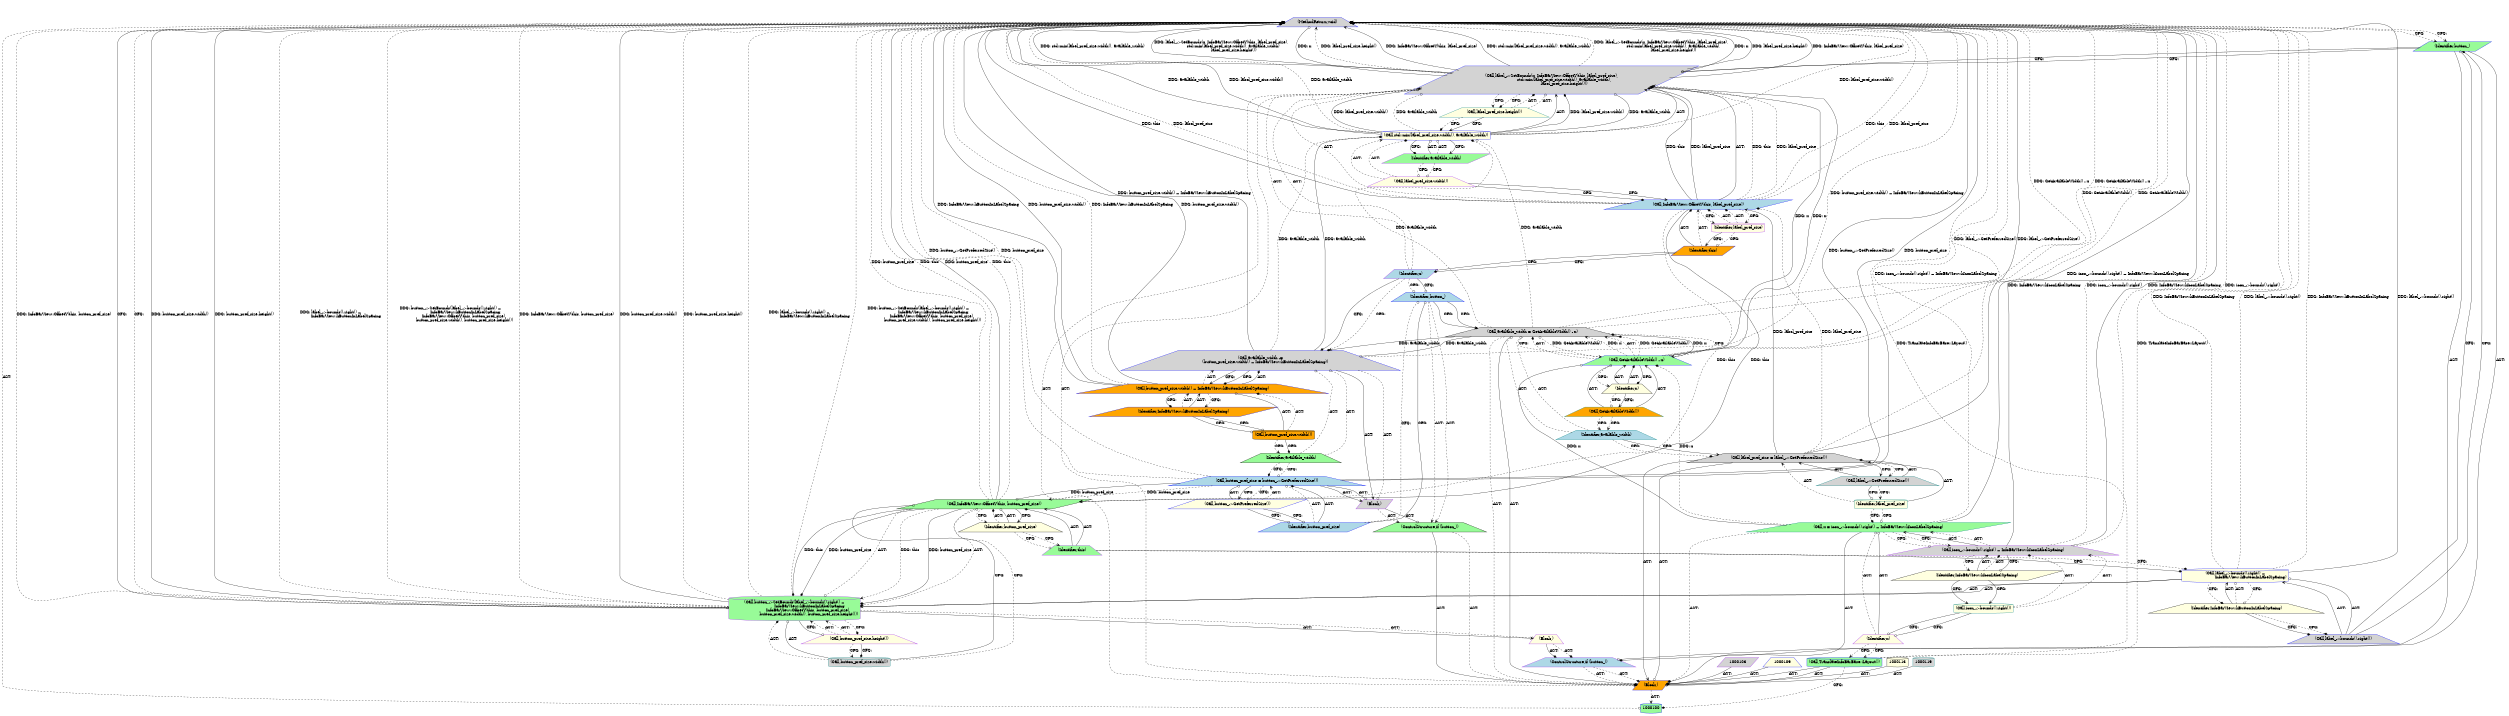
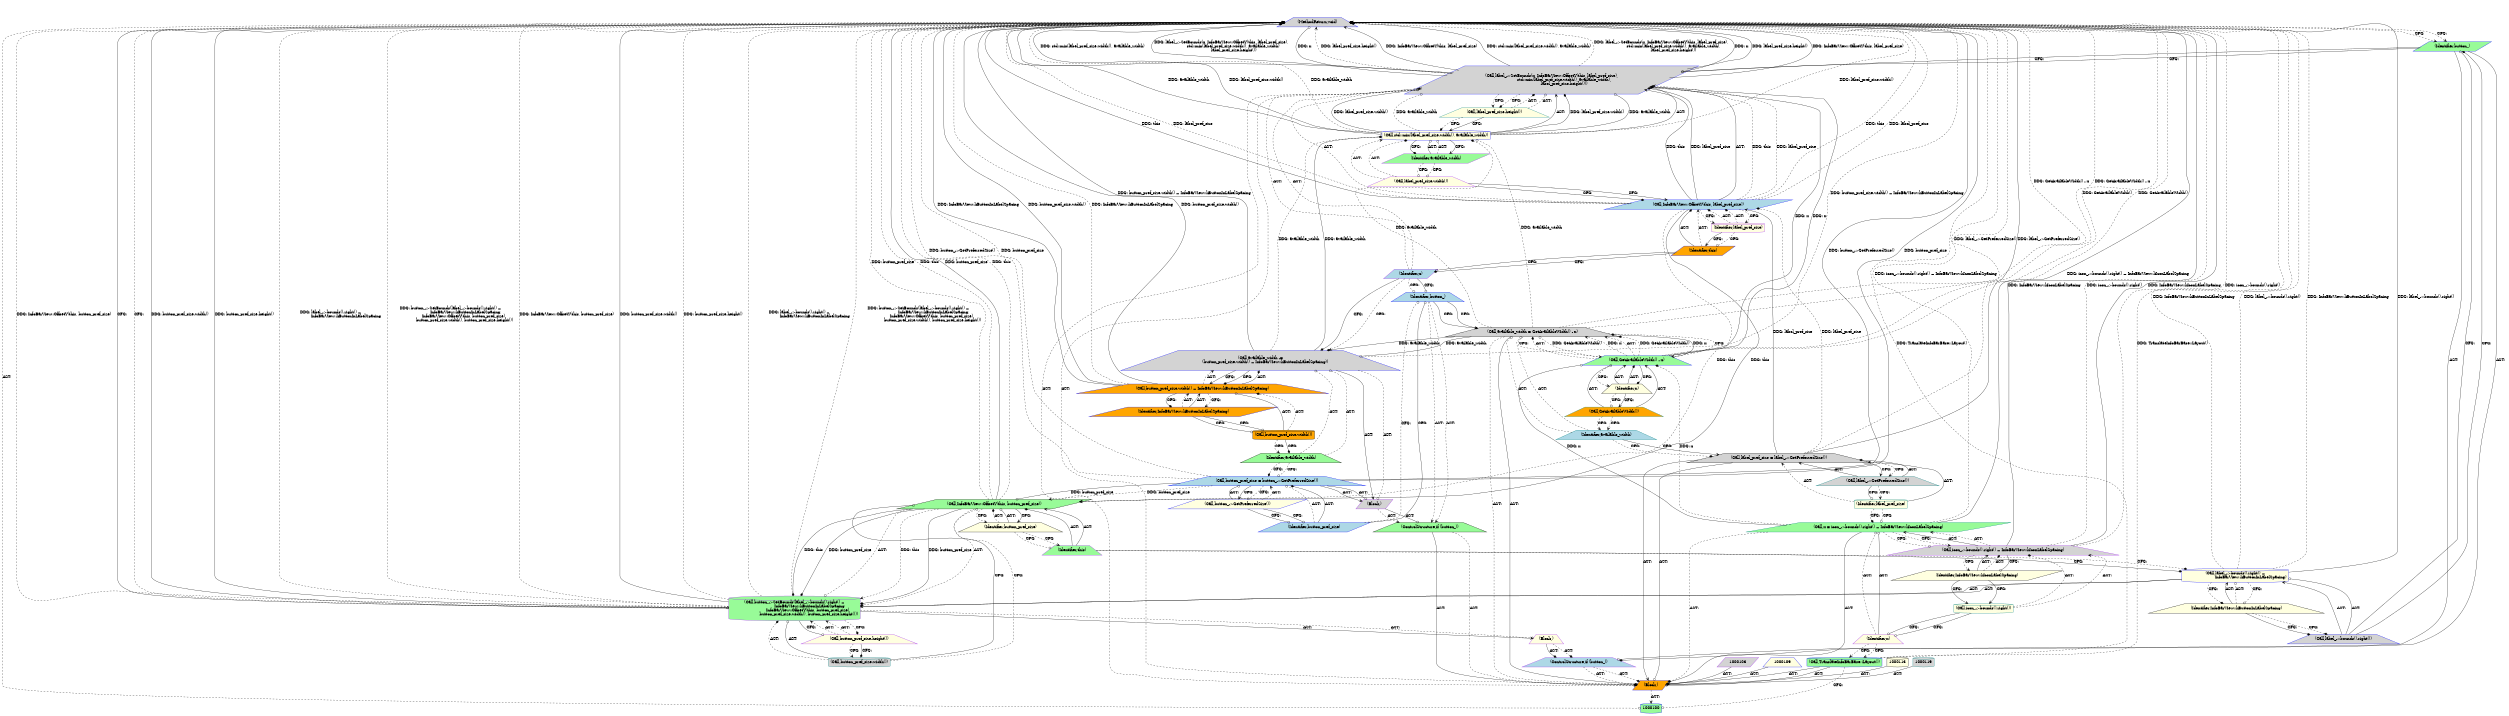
(1759, 700) -> (1759, 700)
